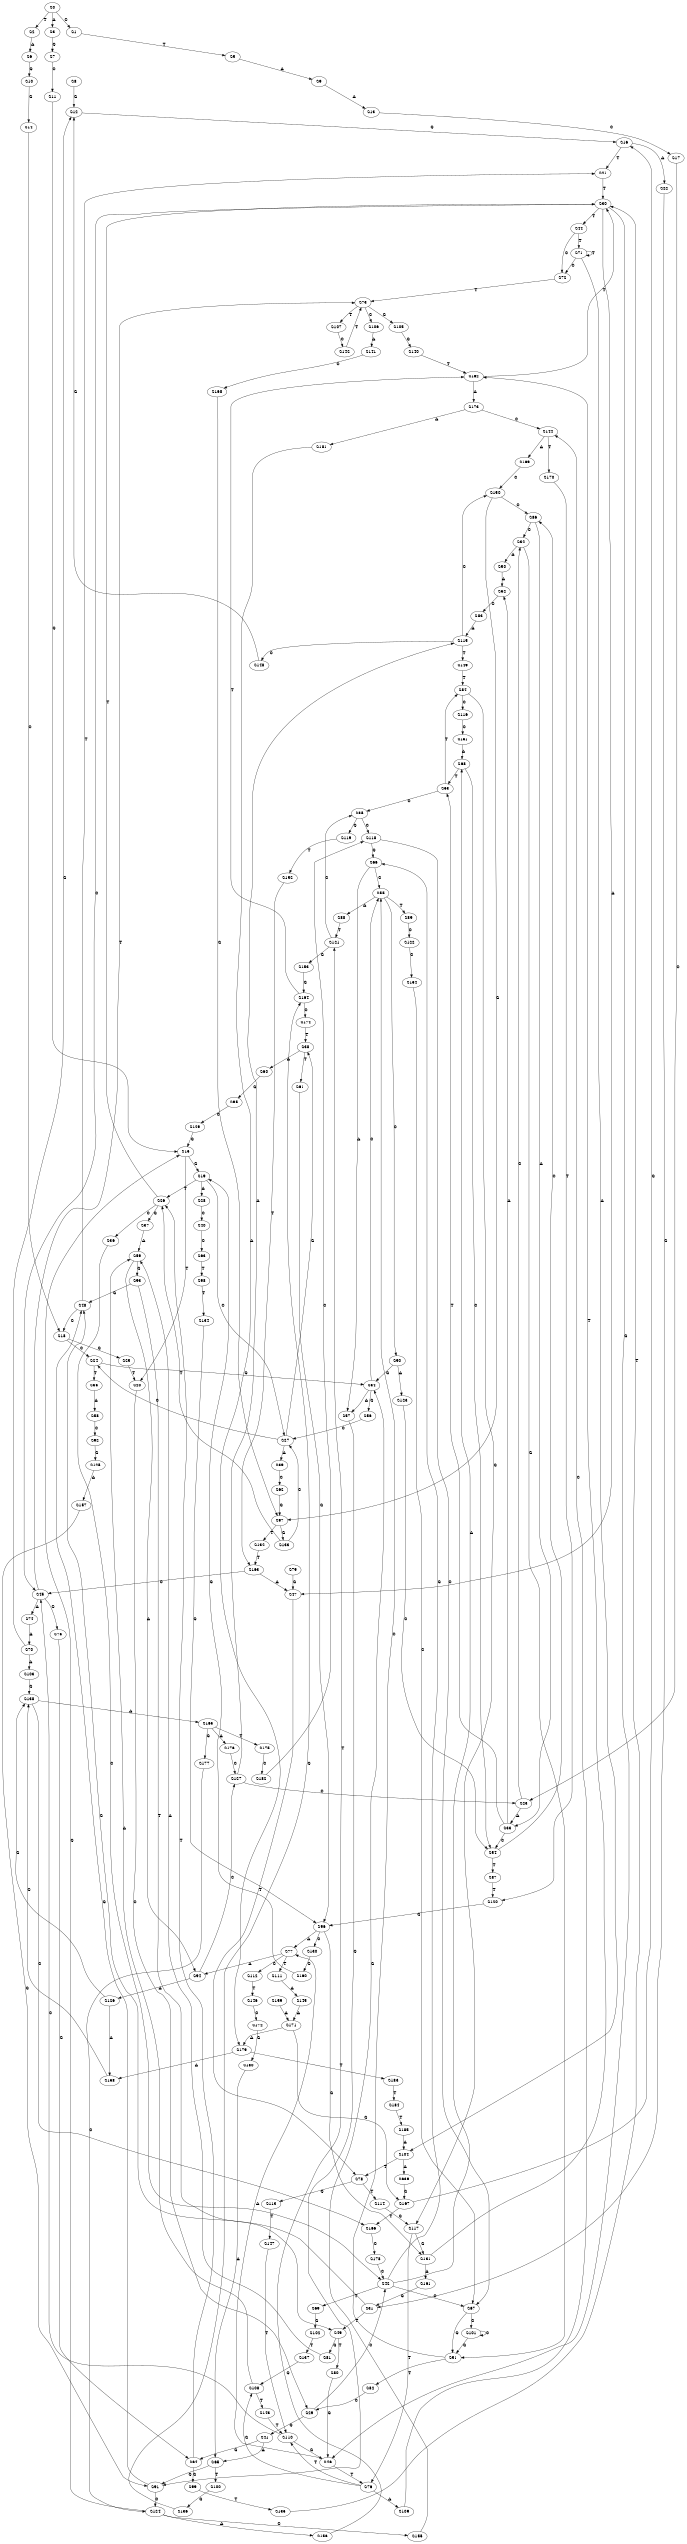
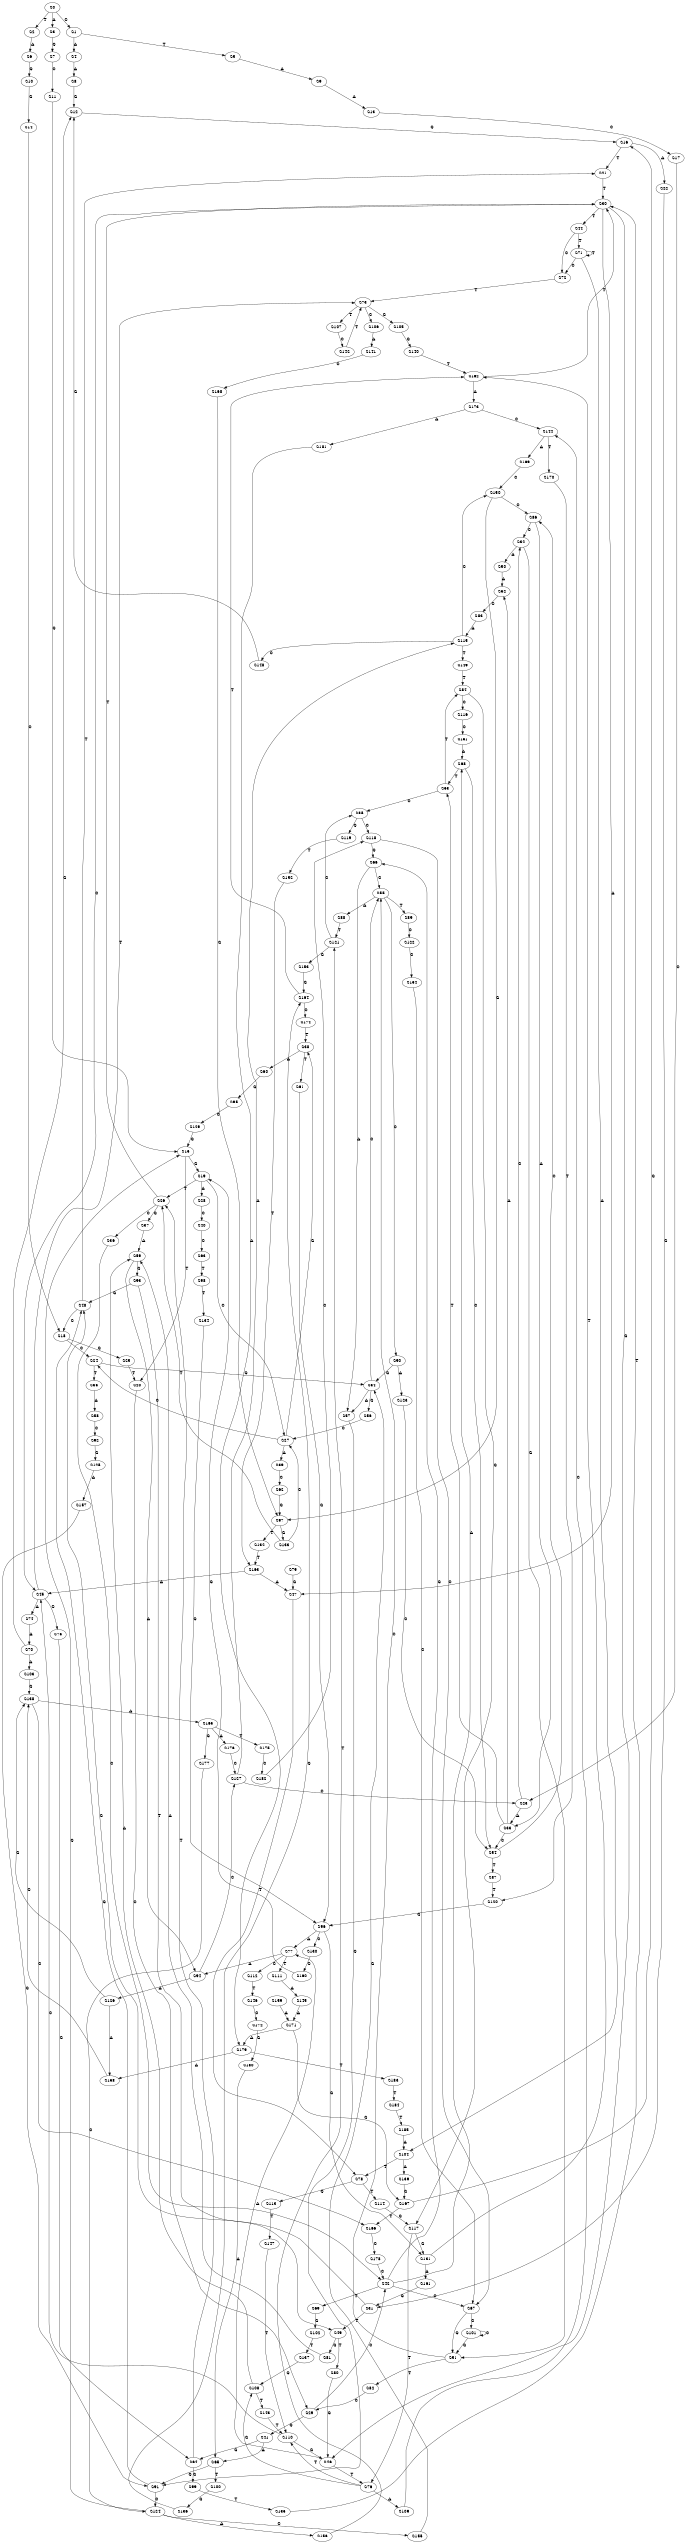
none -> (74, 57)
(161, 1582) -> (161, 1582)
(404, 2179) -> (404, 2179)
